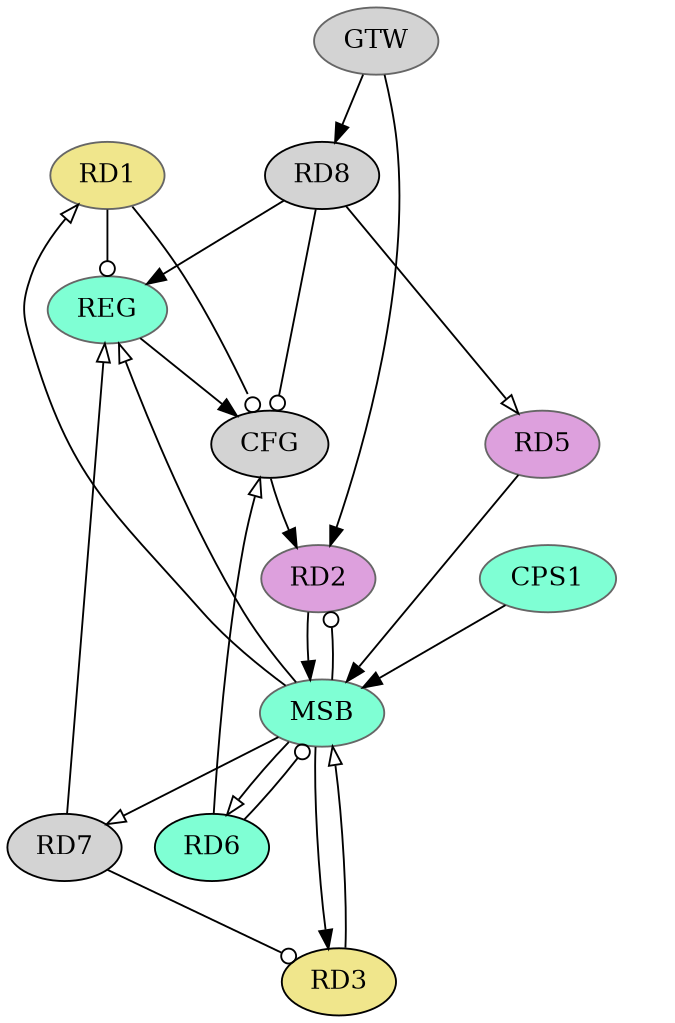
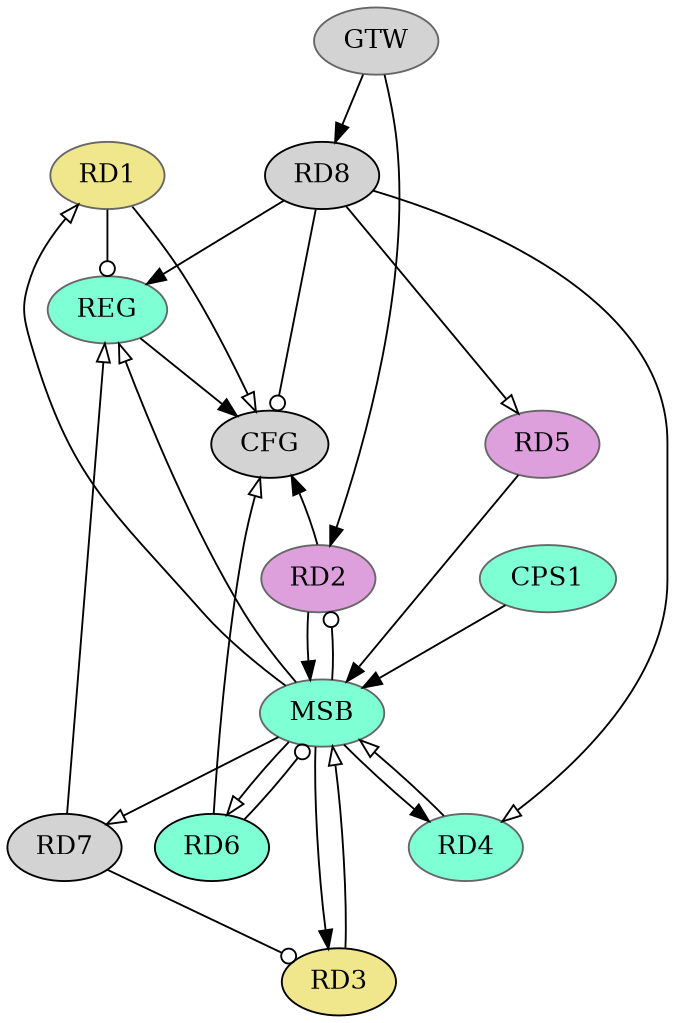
(196, 296) -> (196, 296)
(279, 505) -> (309, 519)
none -> (466, 847)
